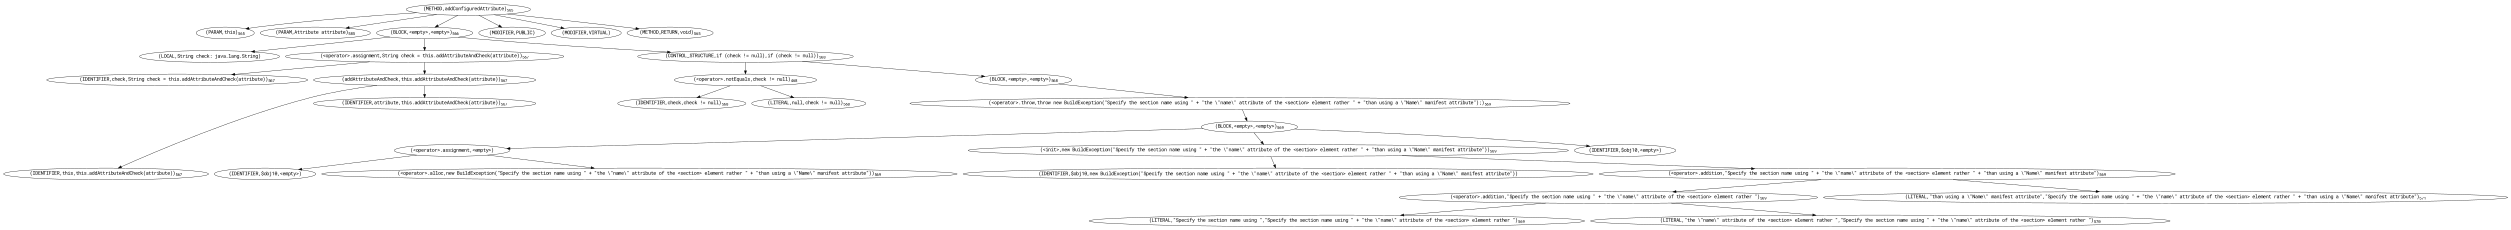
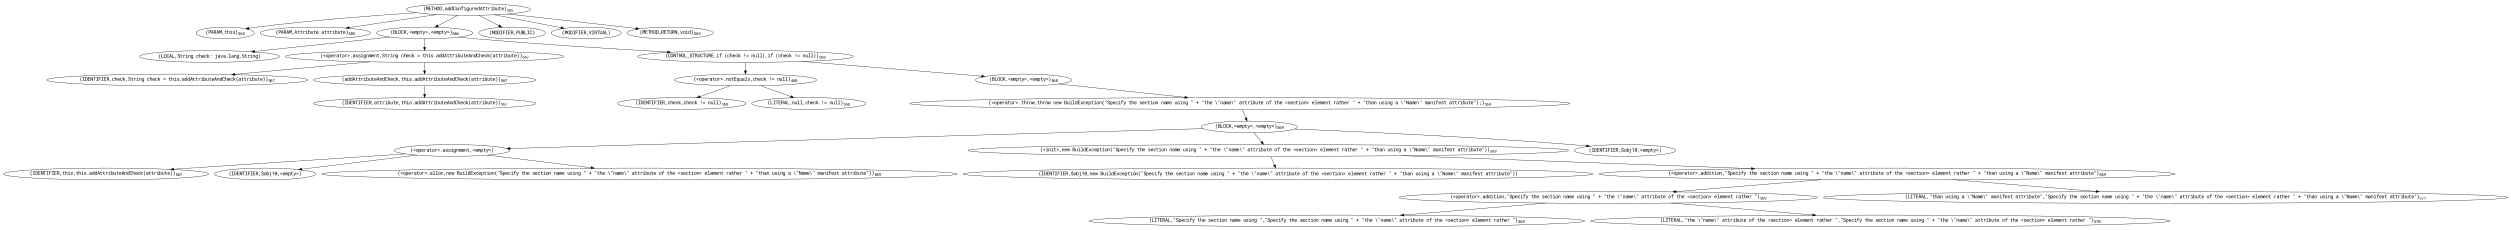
(246, 117) -> (289, 162)
